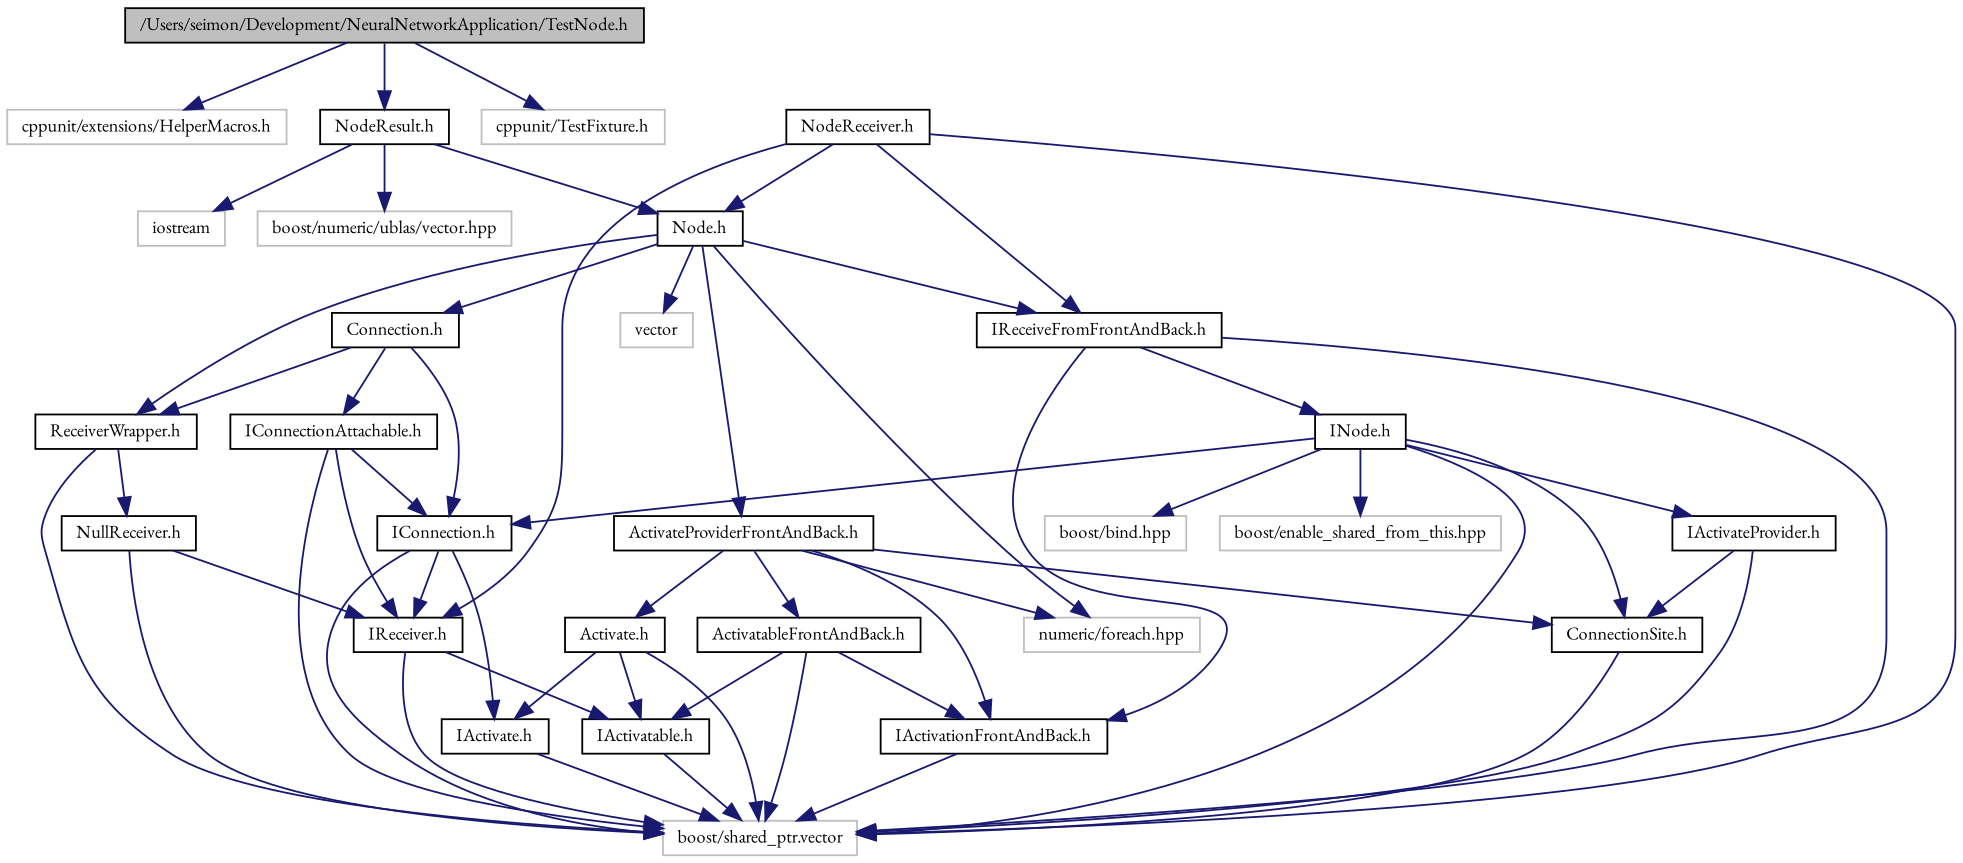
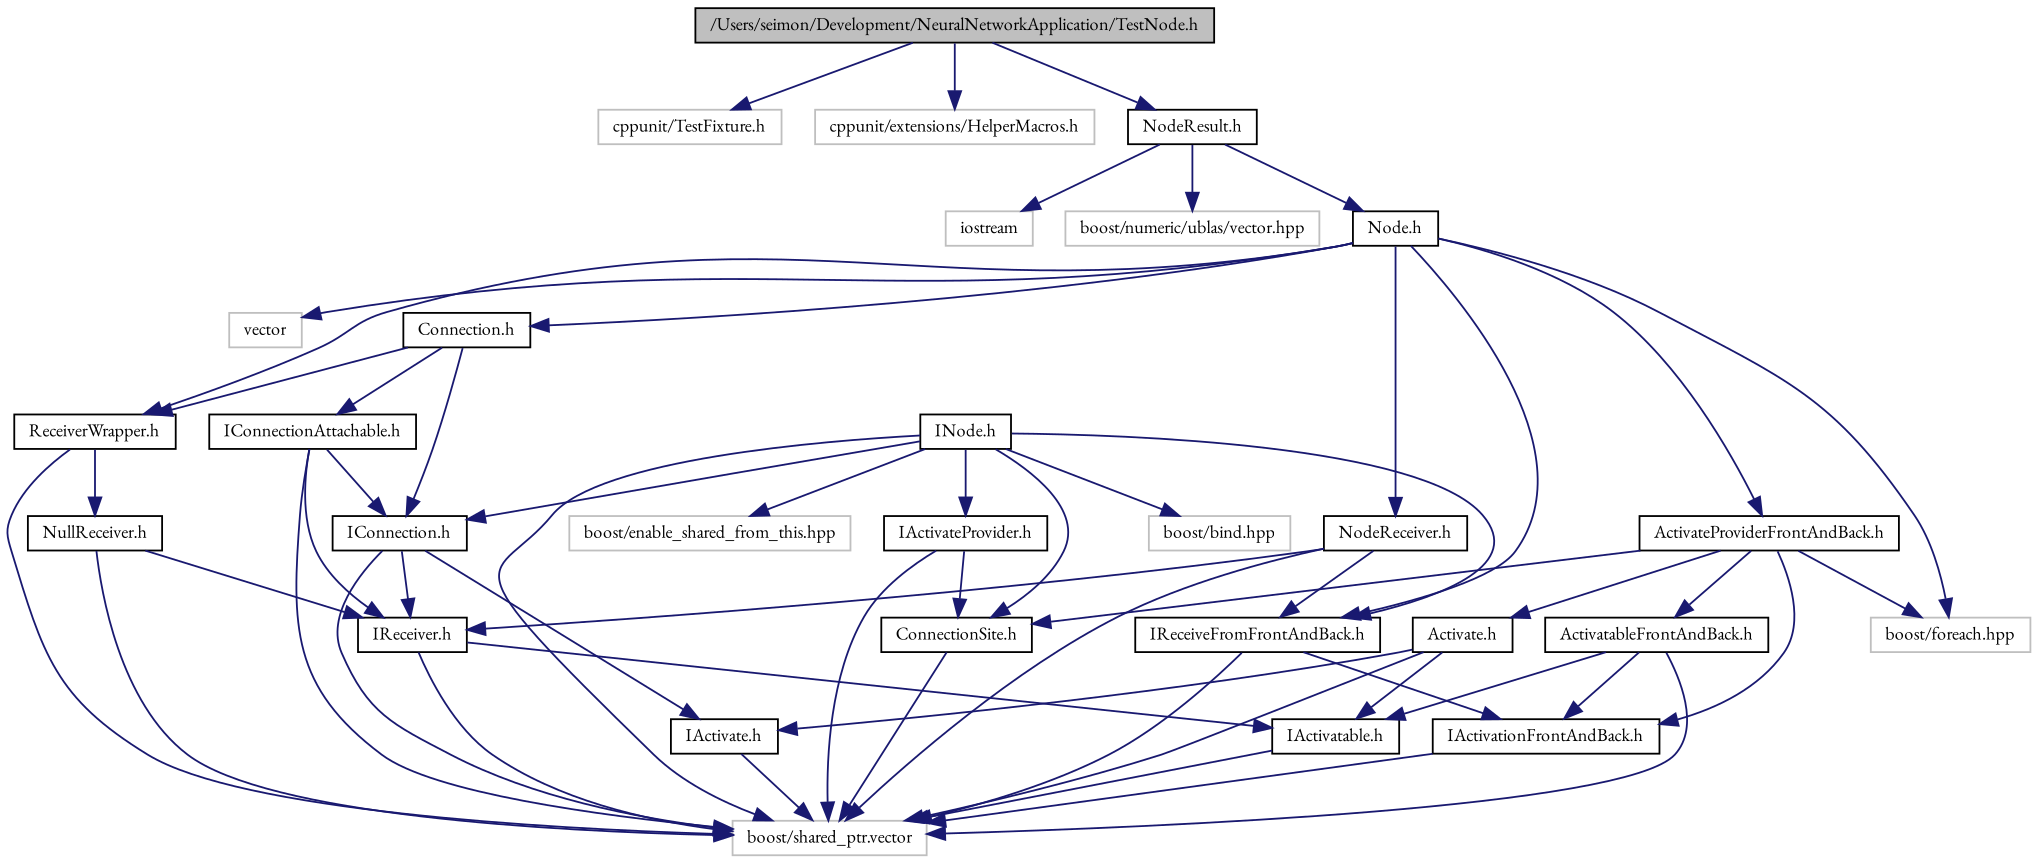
(787, 173) -> (1396, 372)
(1221, 378) -> (1343, 460)
(1112, 635) -> (1951, 635)
